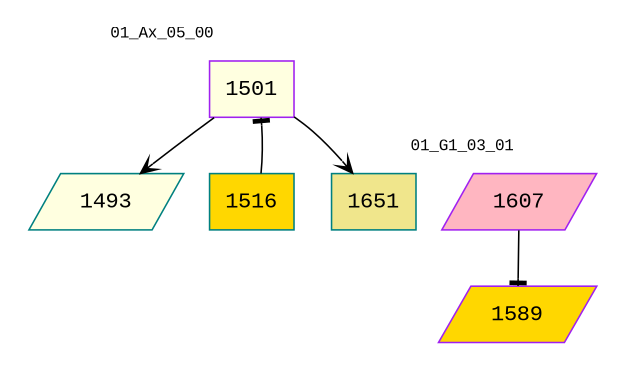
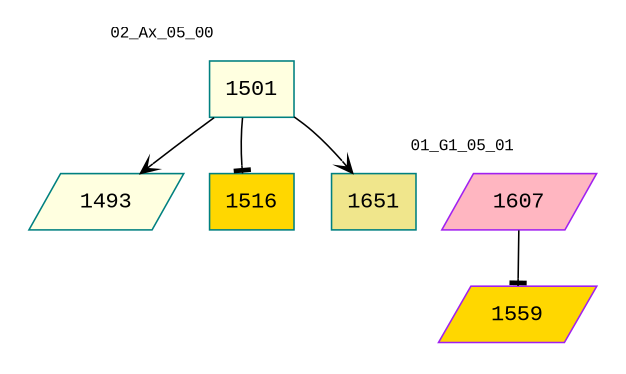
(163, 34) -> (163, 34)
(252, 89) -> (252, 89)
(463, 146) -> (463, 146)
(262, 150) -> (241, 142)
(518, 314) -> (518, 314)
